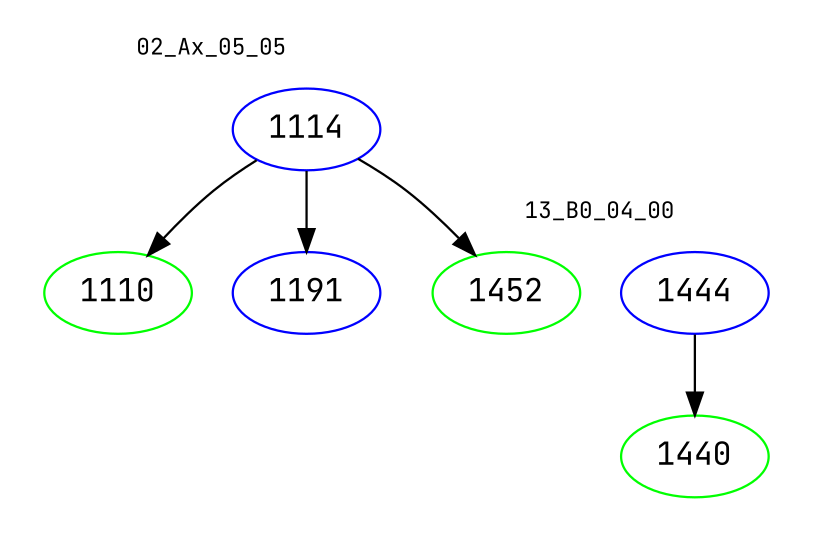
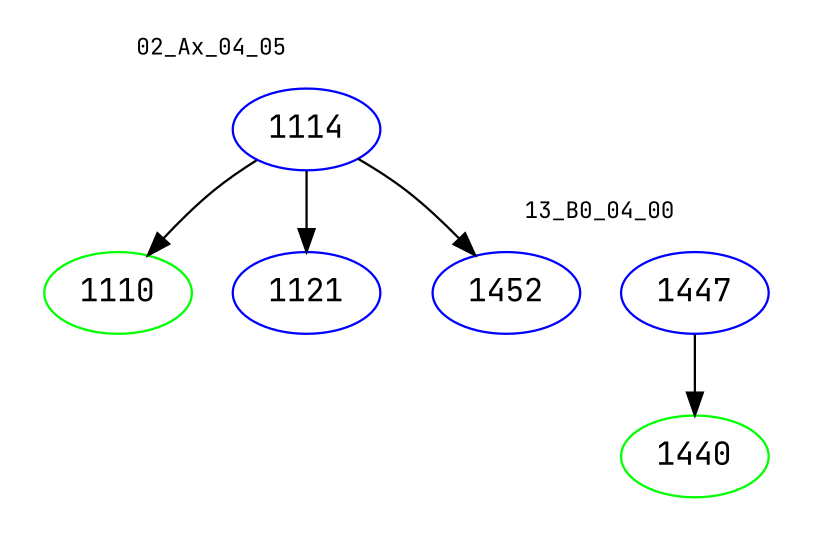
(212, 49) -> (212, 49)
(307, 293) -> (307, 293)
(506, 293) -> (506, 293)
(695, 293) -> (695, 293)
